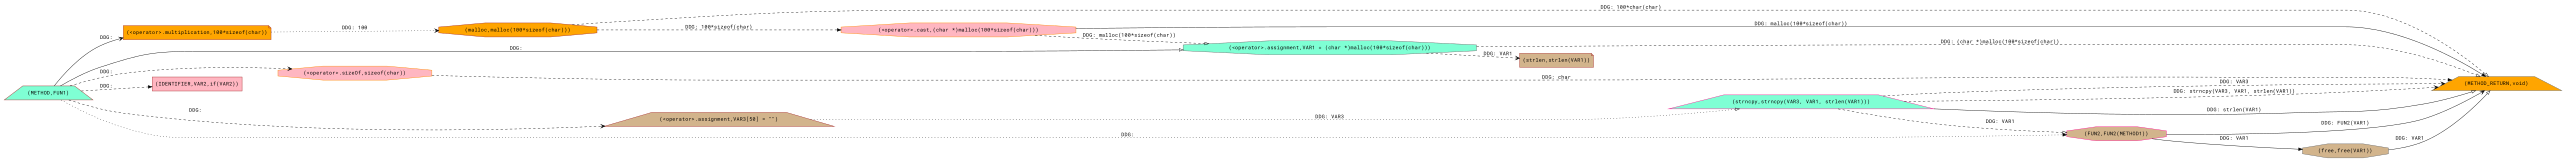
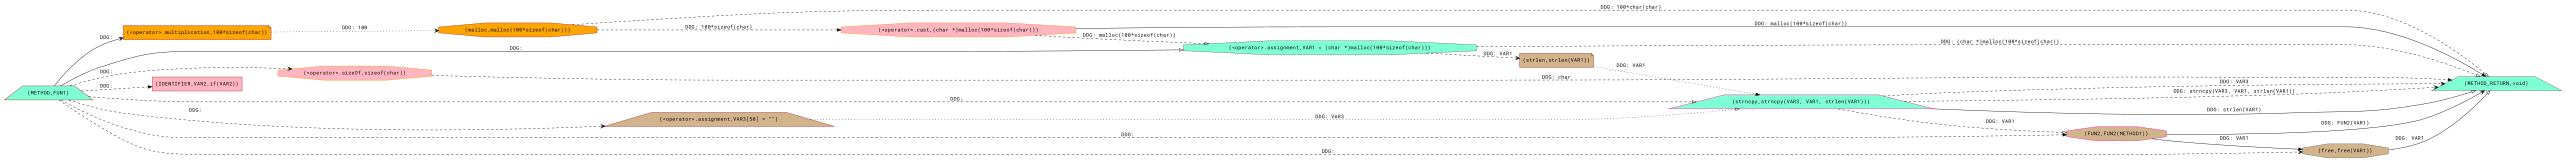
none -> (1687, 82)
(2497, 84) -> (2497, 84)
none -> (890, 102)
(1058, 138) -> (1058, 138)
none -> (1172, 154)
